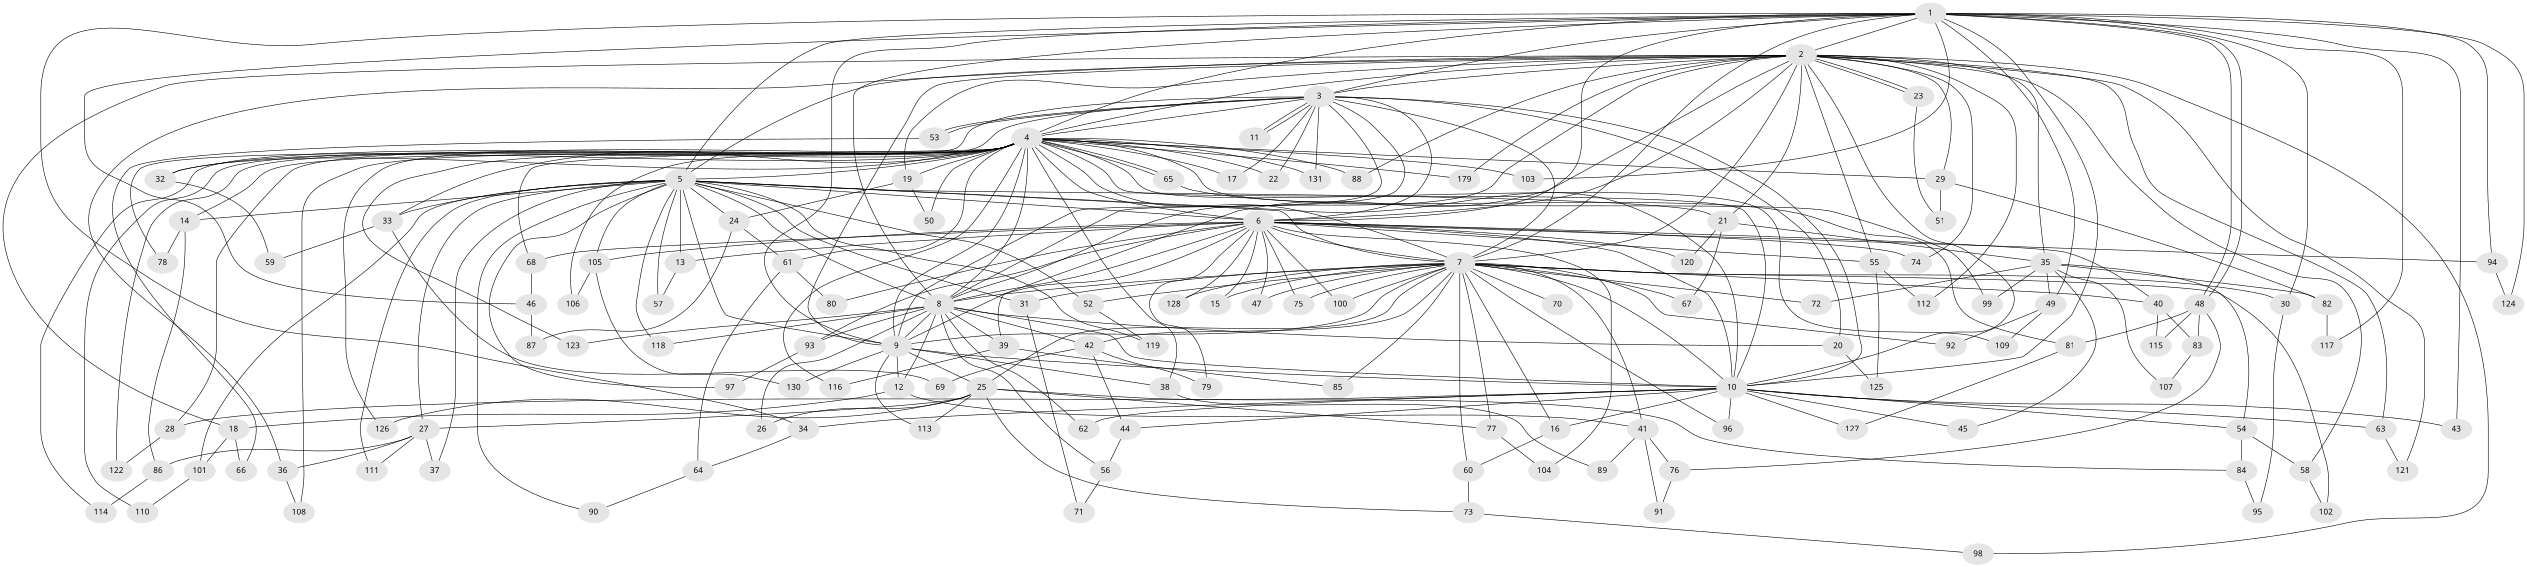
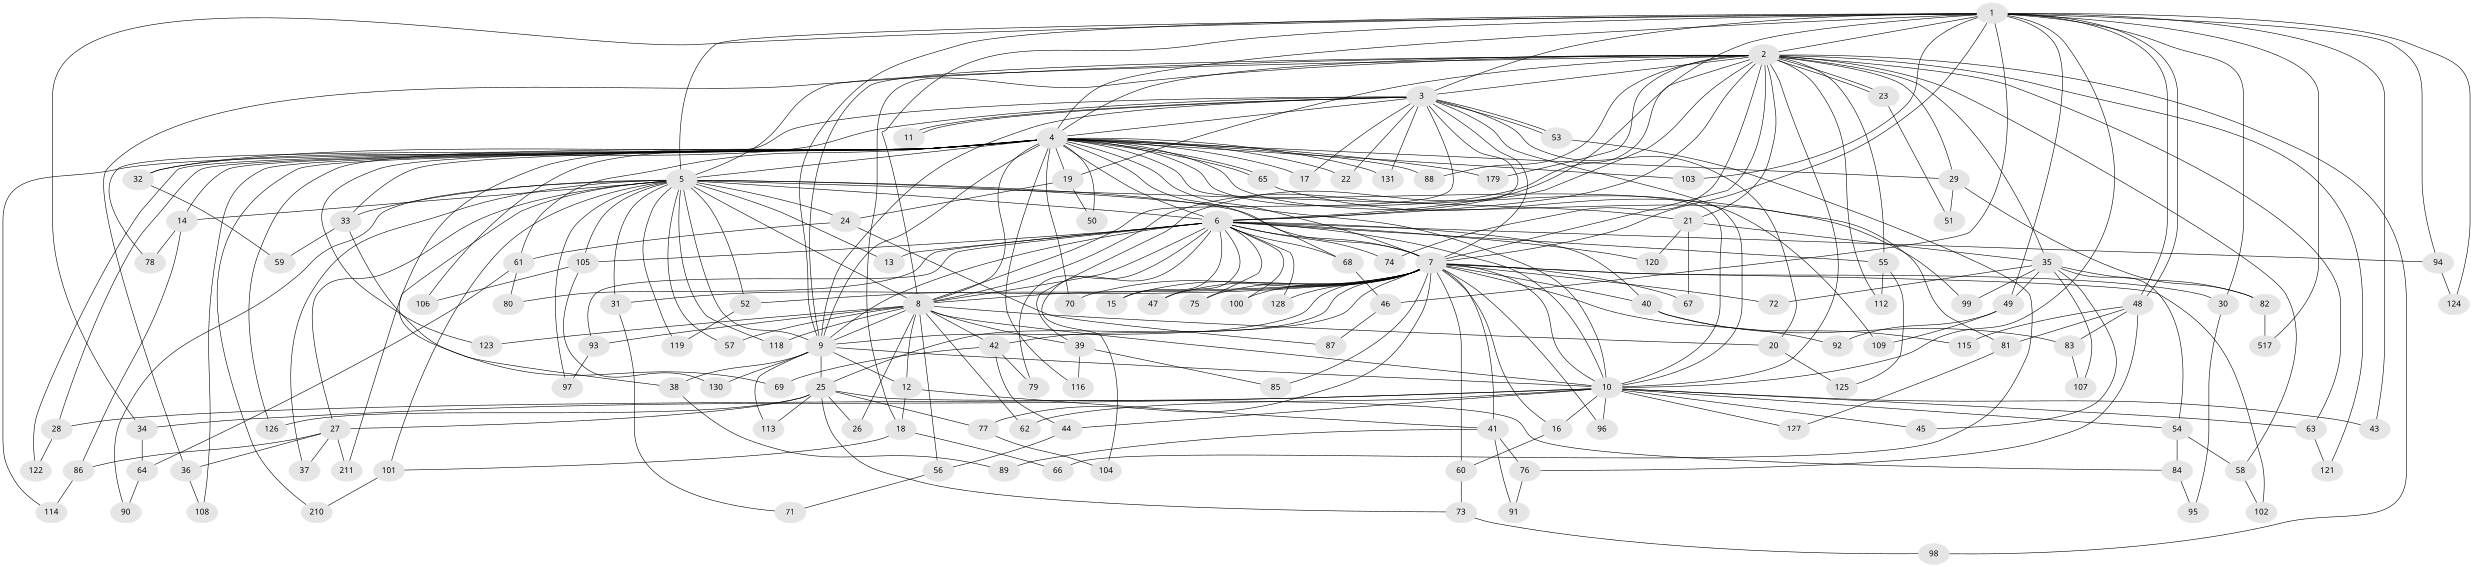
none -> (1053, 222)
(669, 284) -> (835, 318)
(2327, 346) -> (2265, 346)
(372, 471) -> (347, 471)
(142, 512) -> (317, 512)
